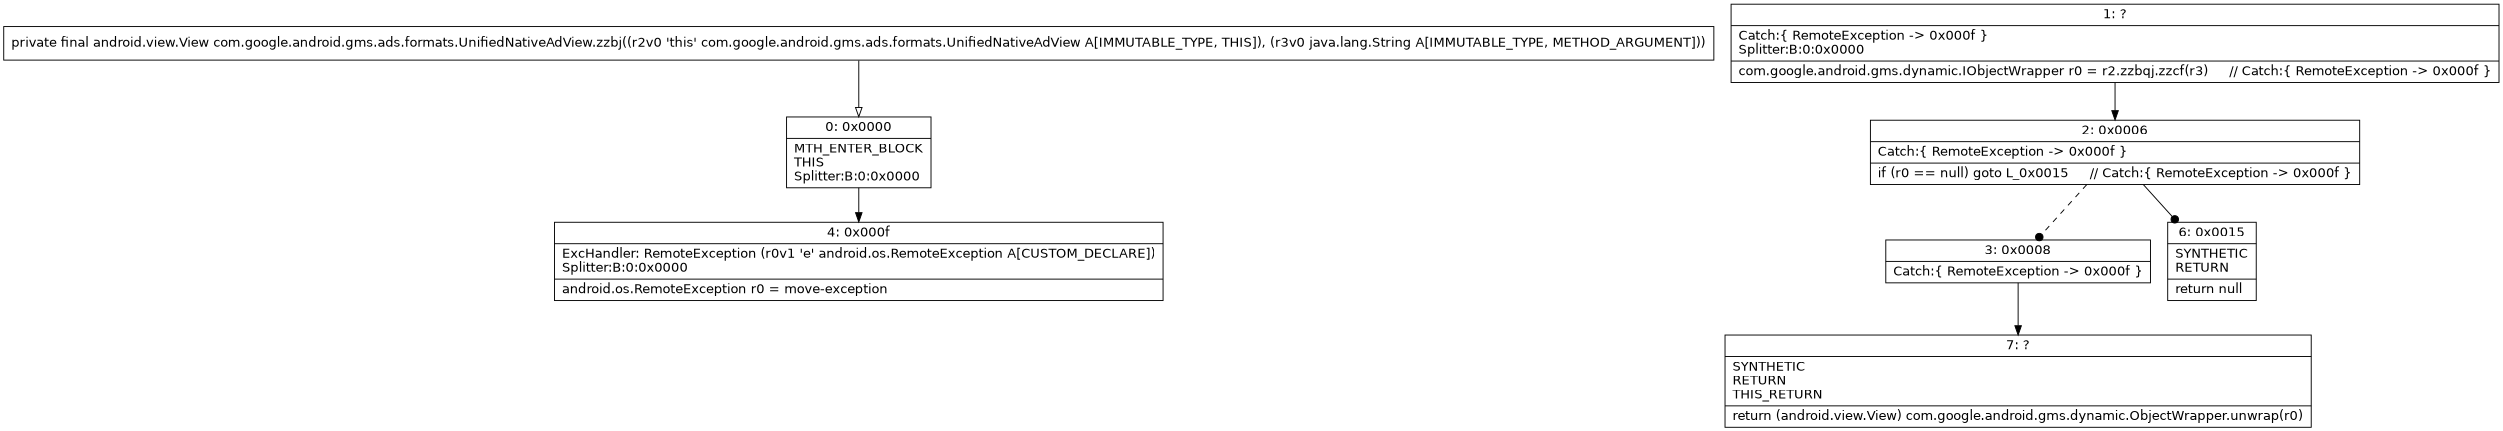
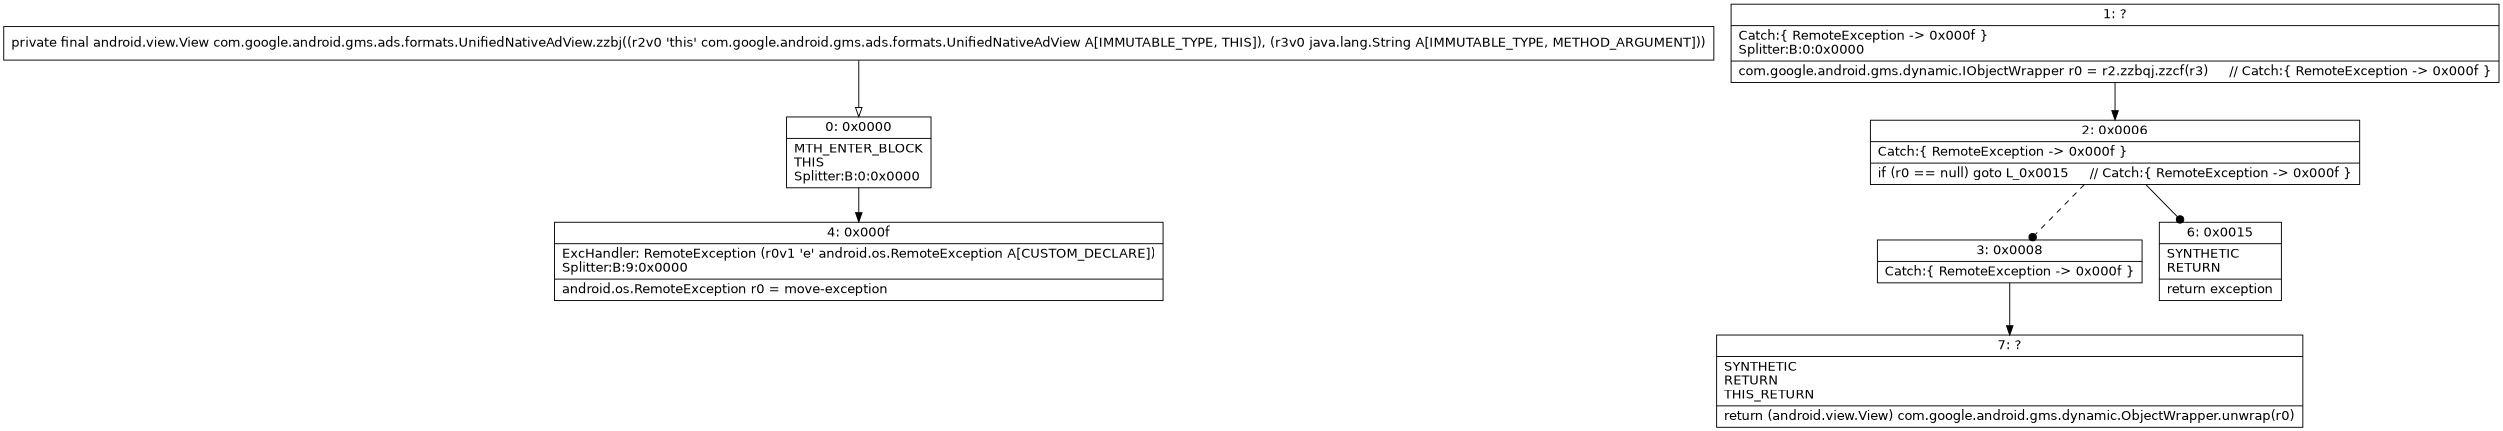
(625, 268) -> (625, 268)
(2209, 289) -> (2220, 289)
